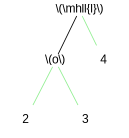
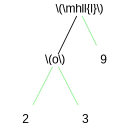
(103, 60) -> (103, 60)
